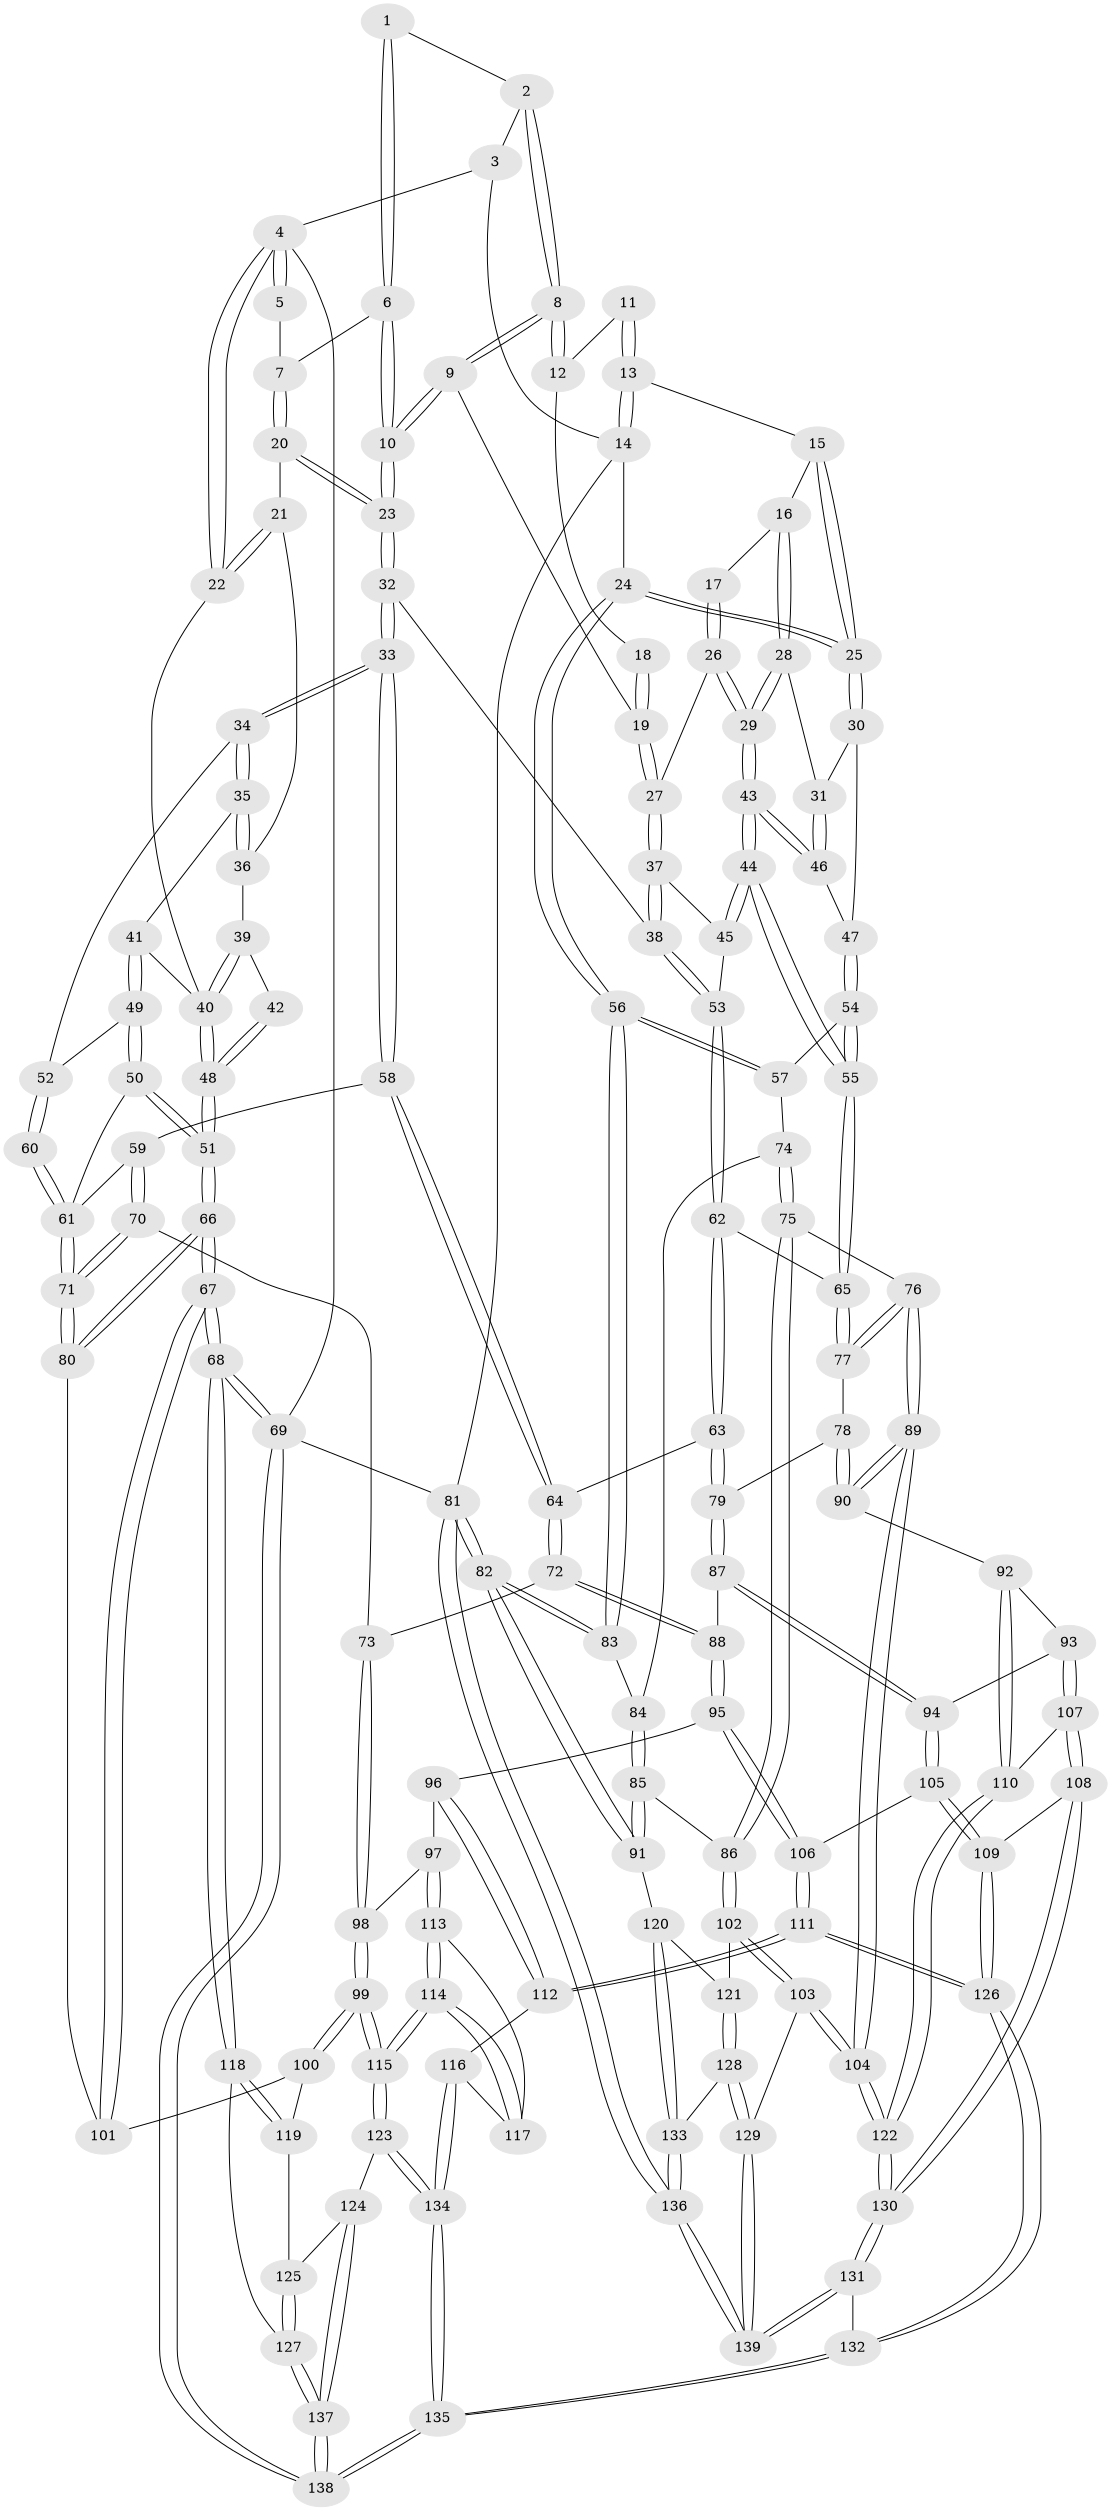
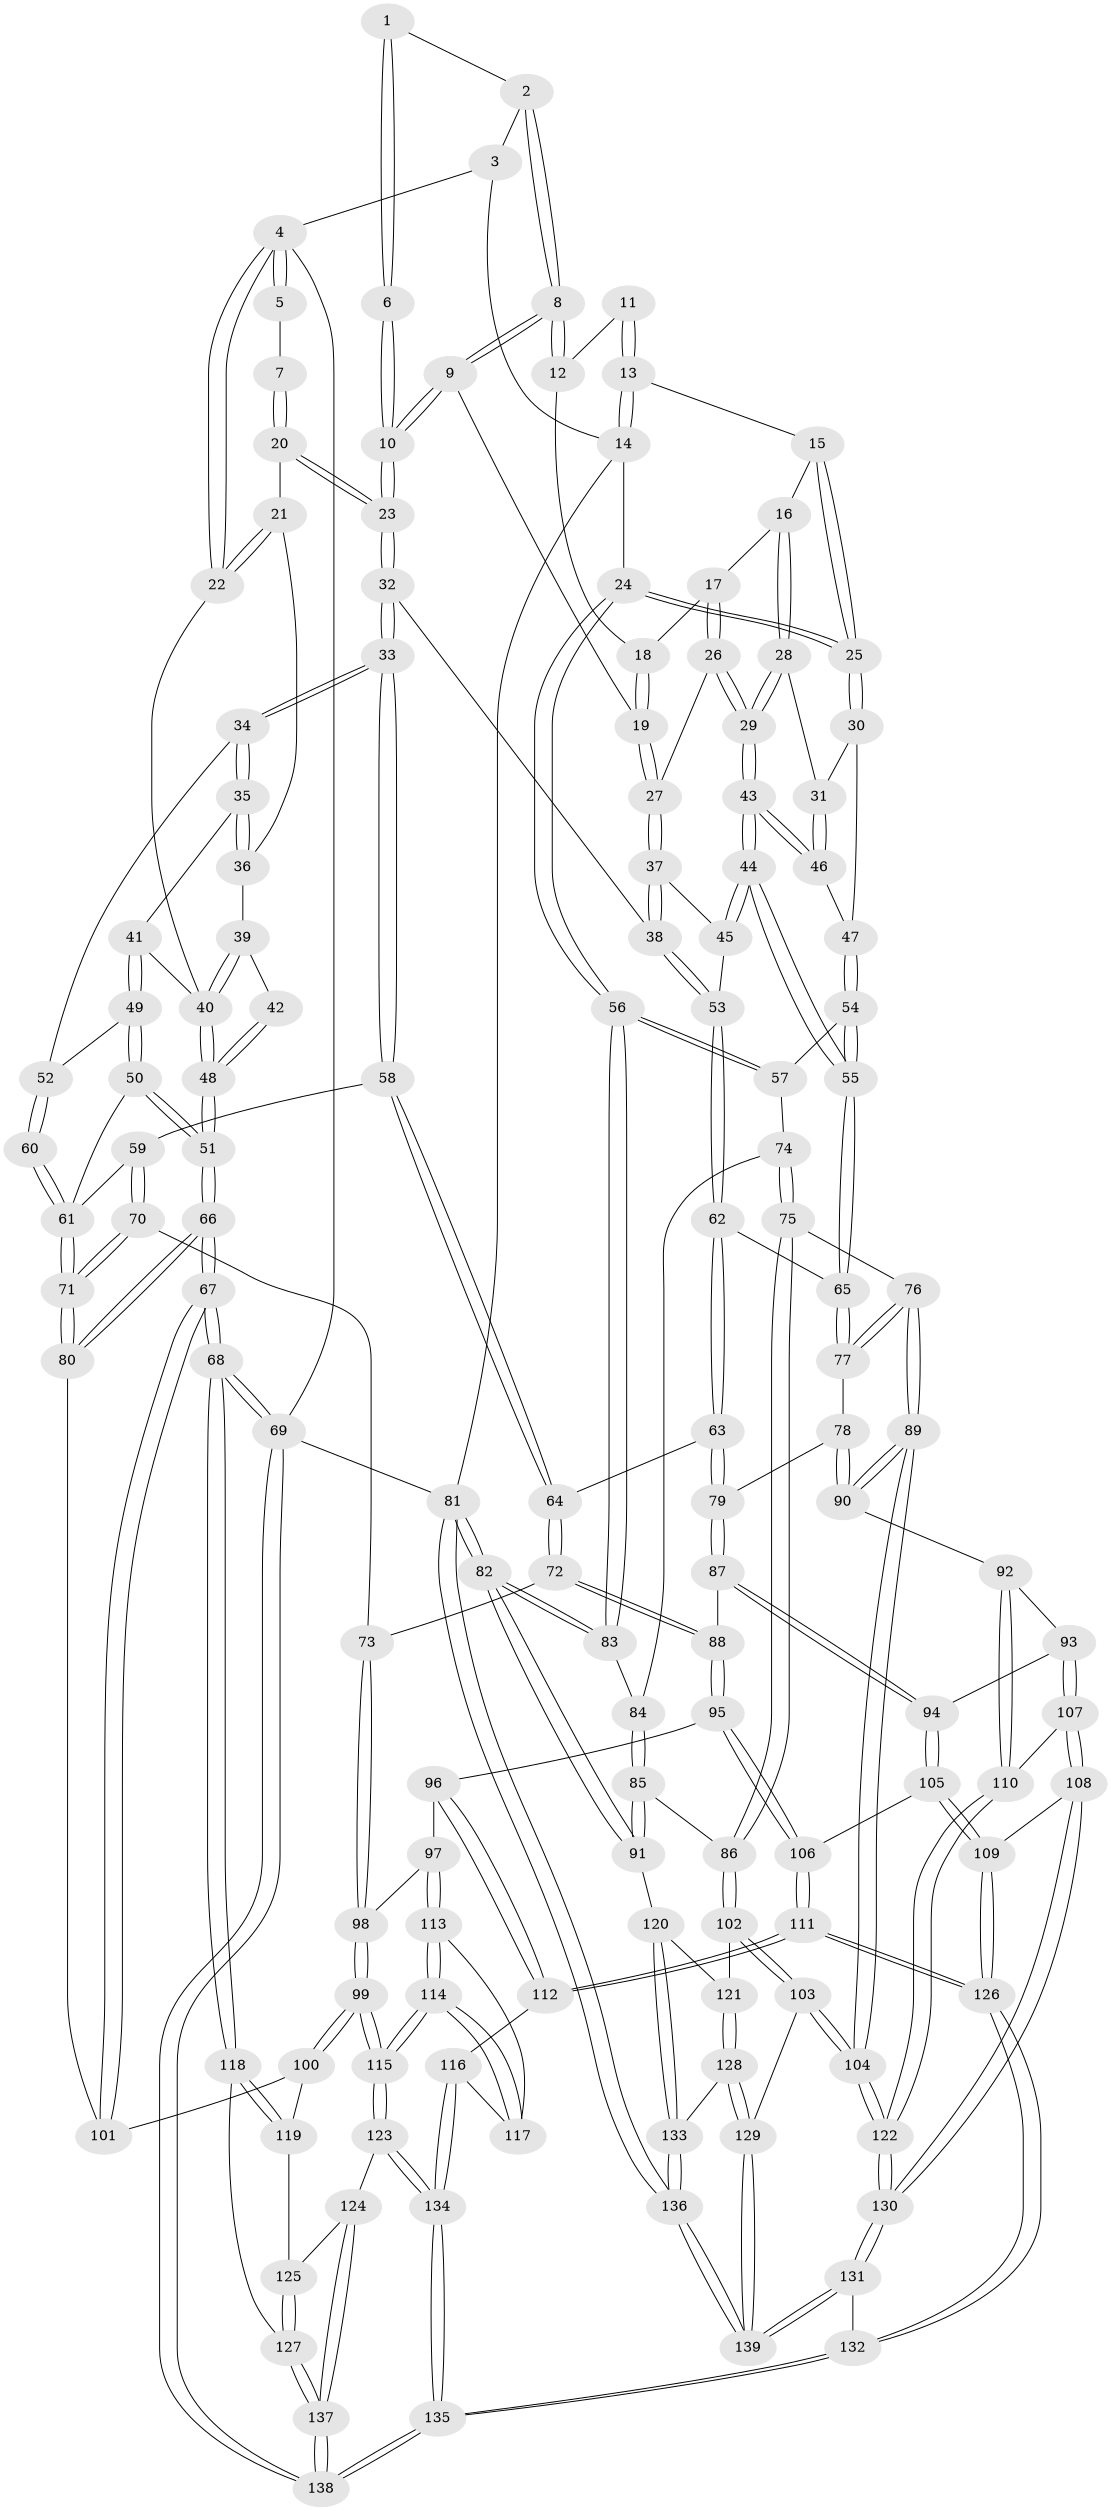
(339, 335) -> none
none -> (679, 621)
